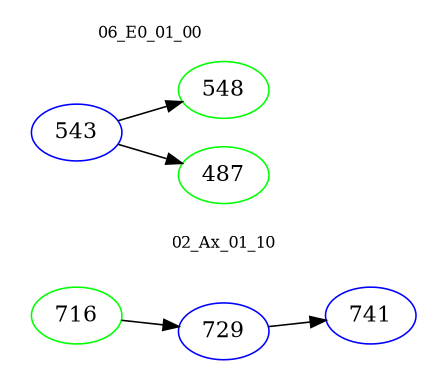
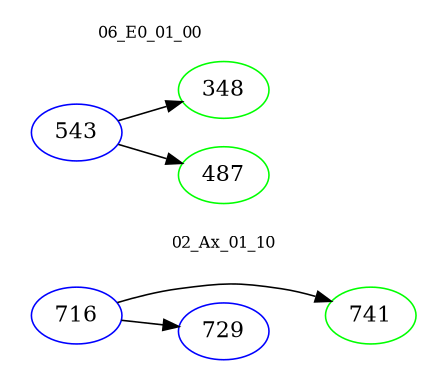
(224, 90) -> (224, 90)
(77, 316) -> (77, 316)
(371, 316) -> (371, 316)
(289, 324) -> (216, 285)
